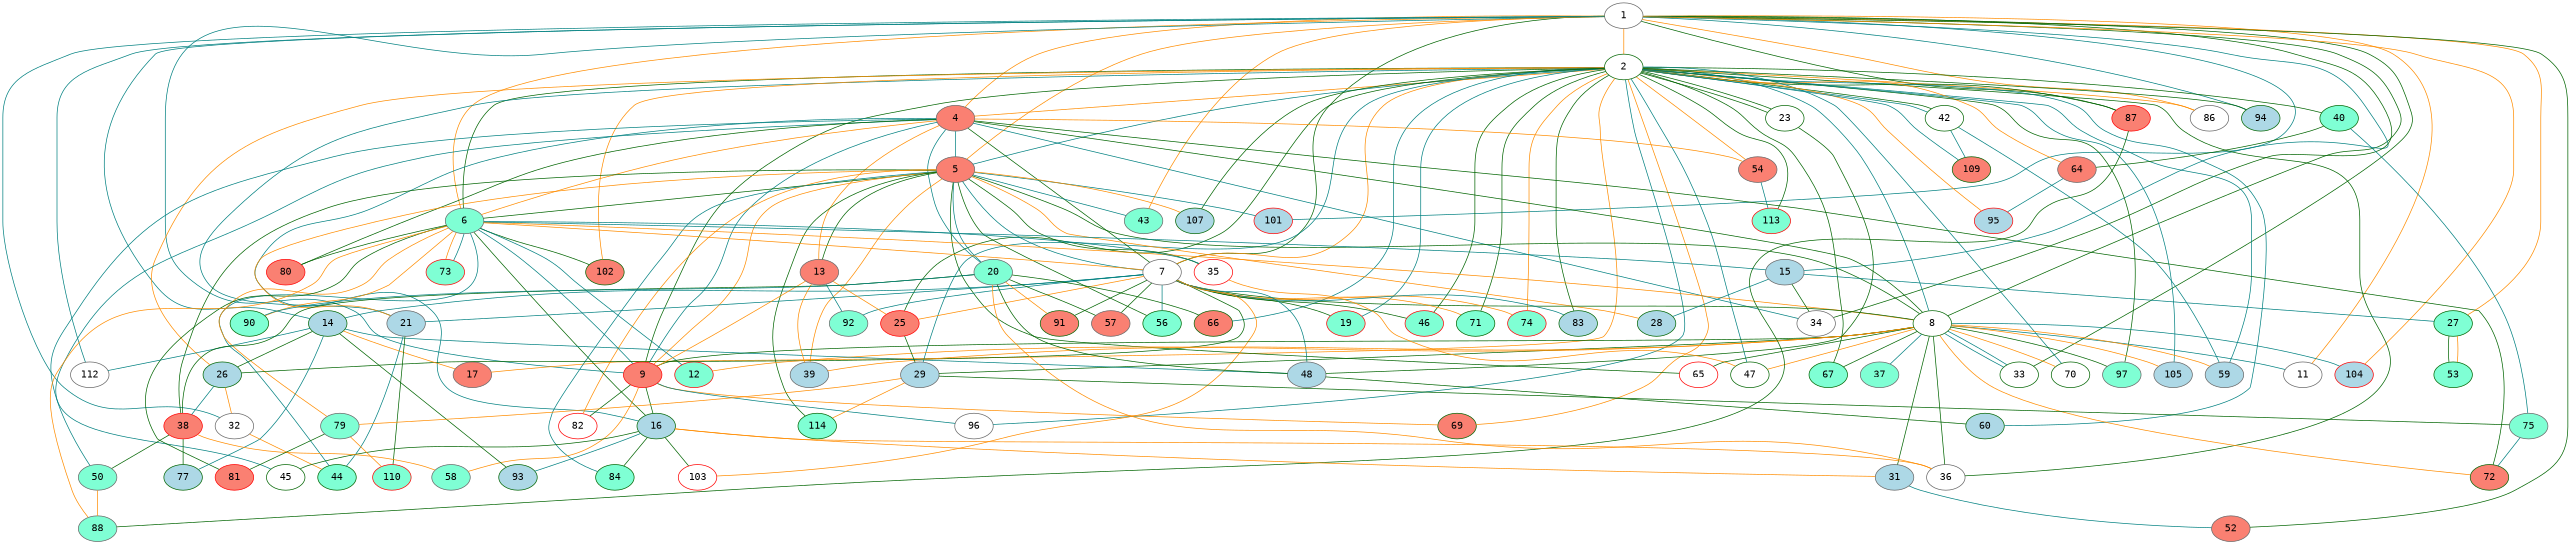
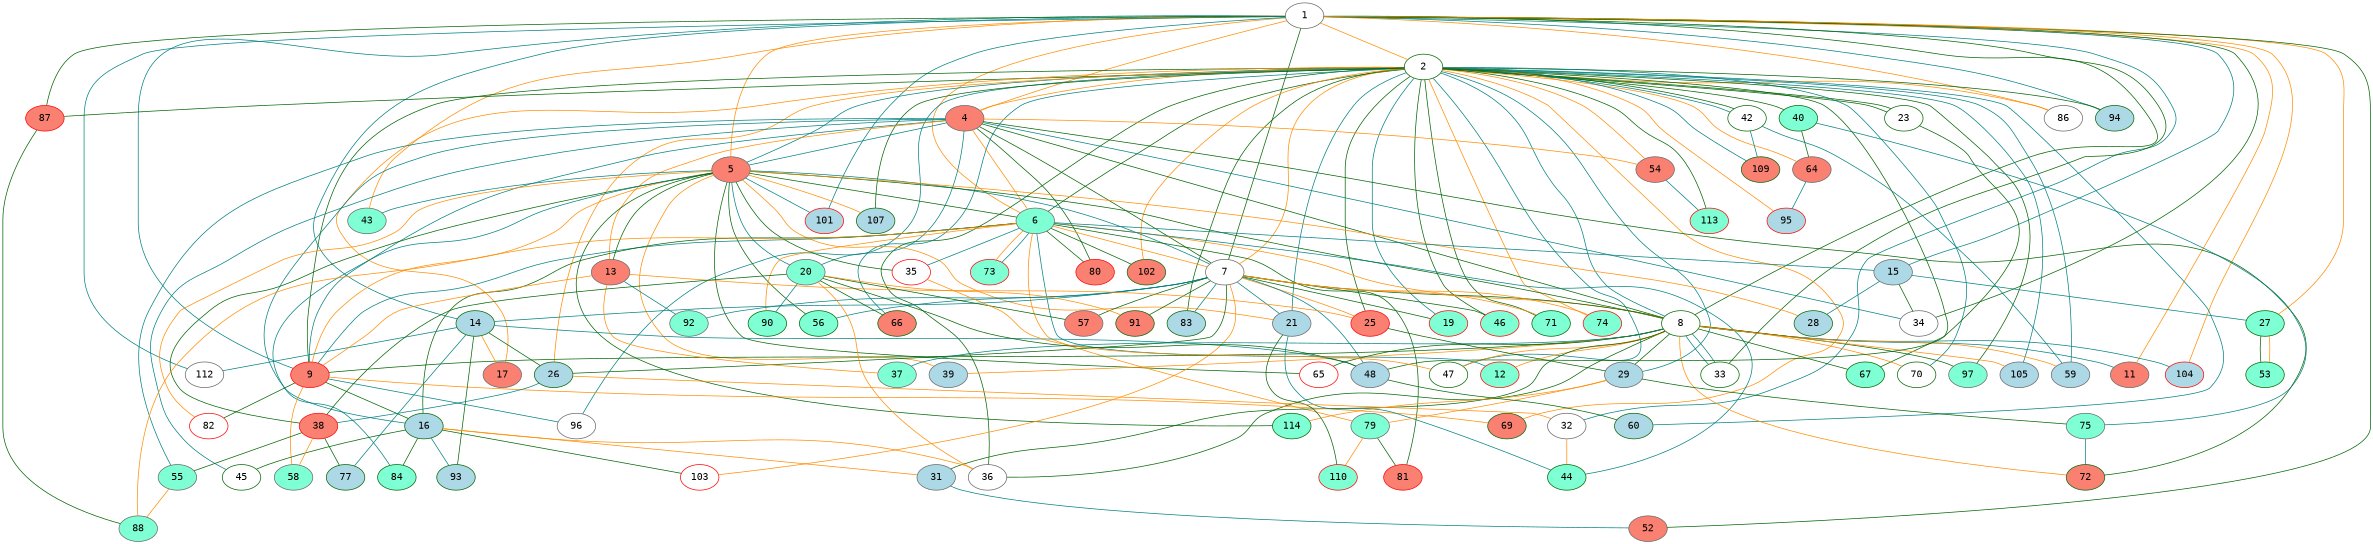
(798, 322) -> (669, 352)
(2303, 375) -> (2130, 375)
(98, 477) -> (177, 477)
